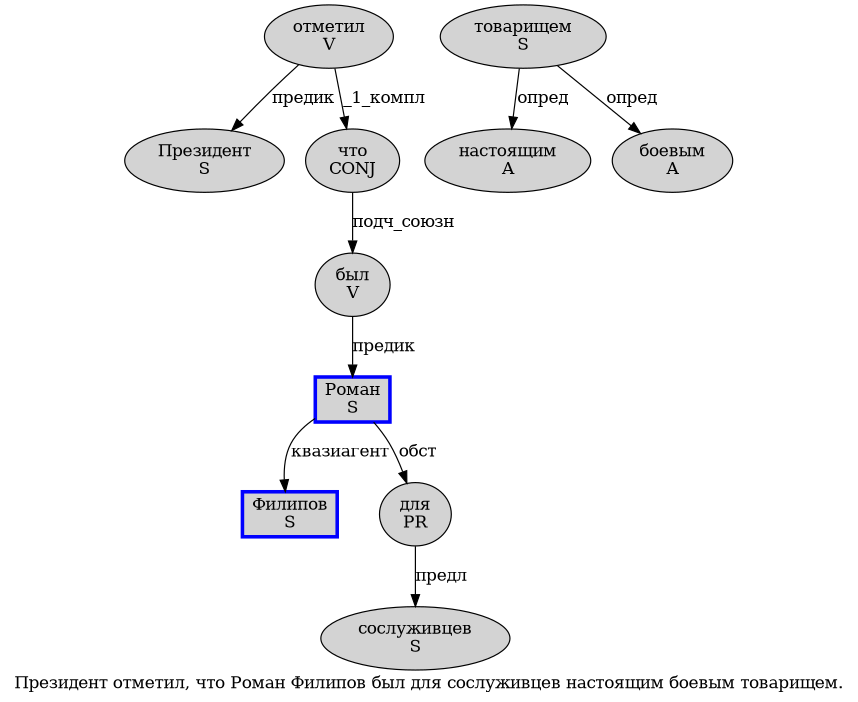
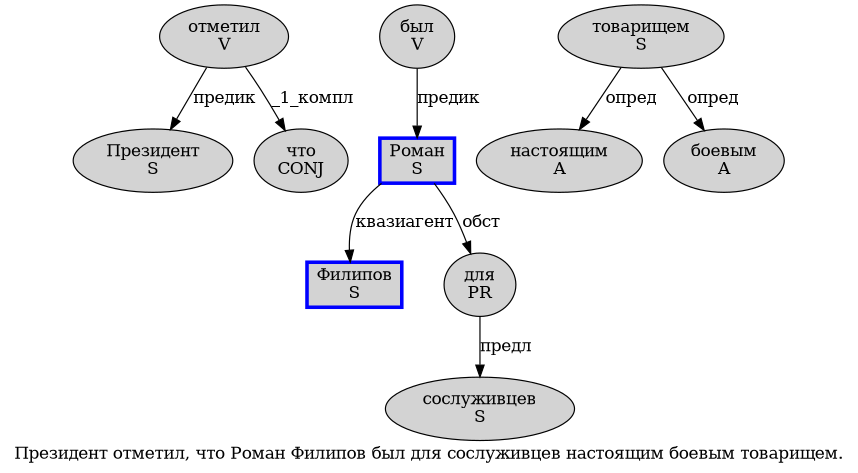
(353, 217) -> none
